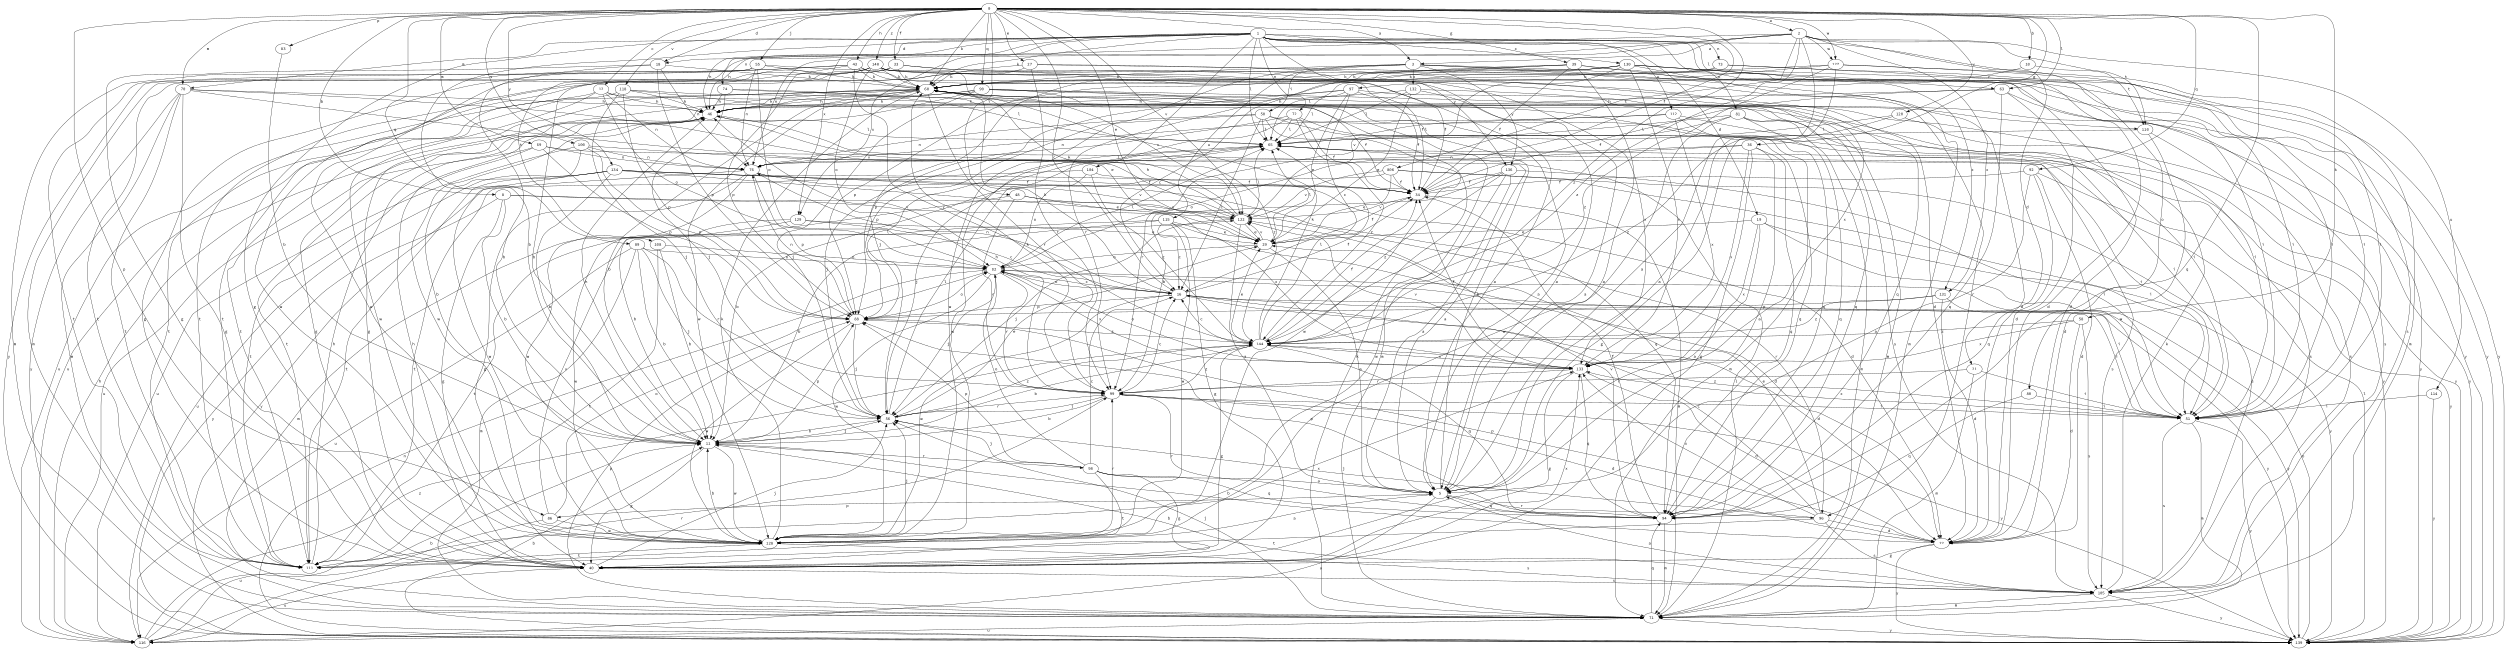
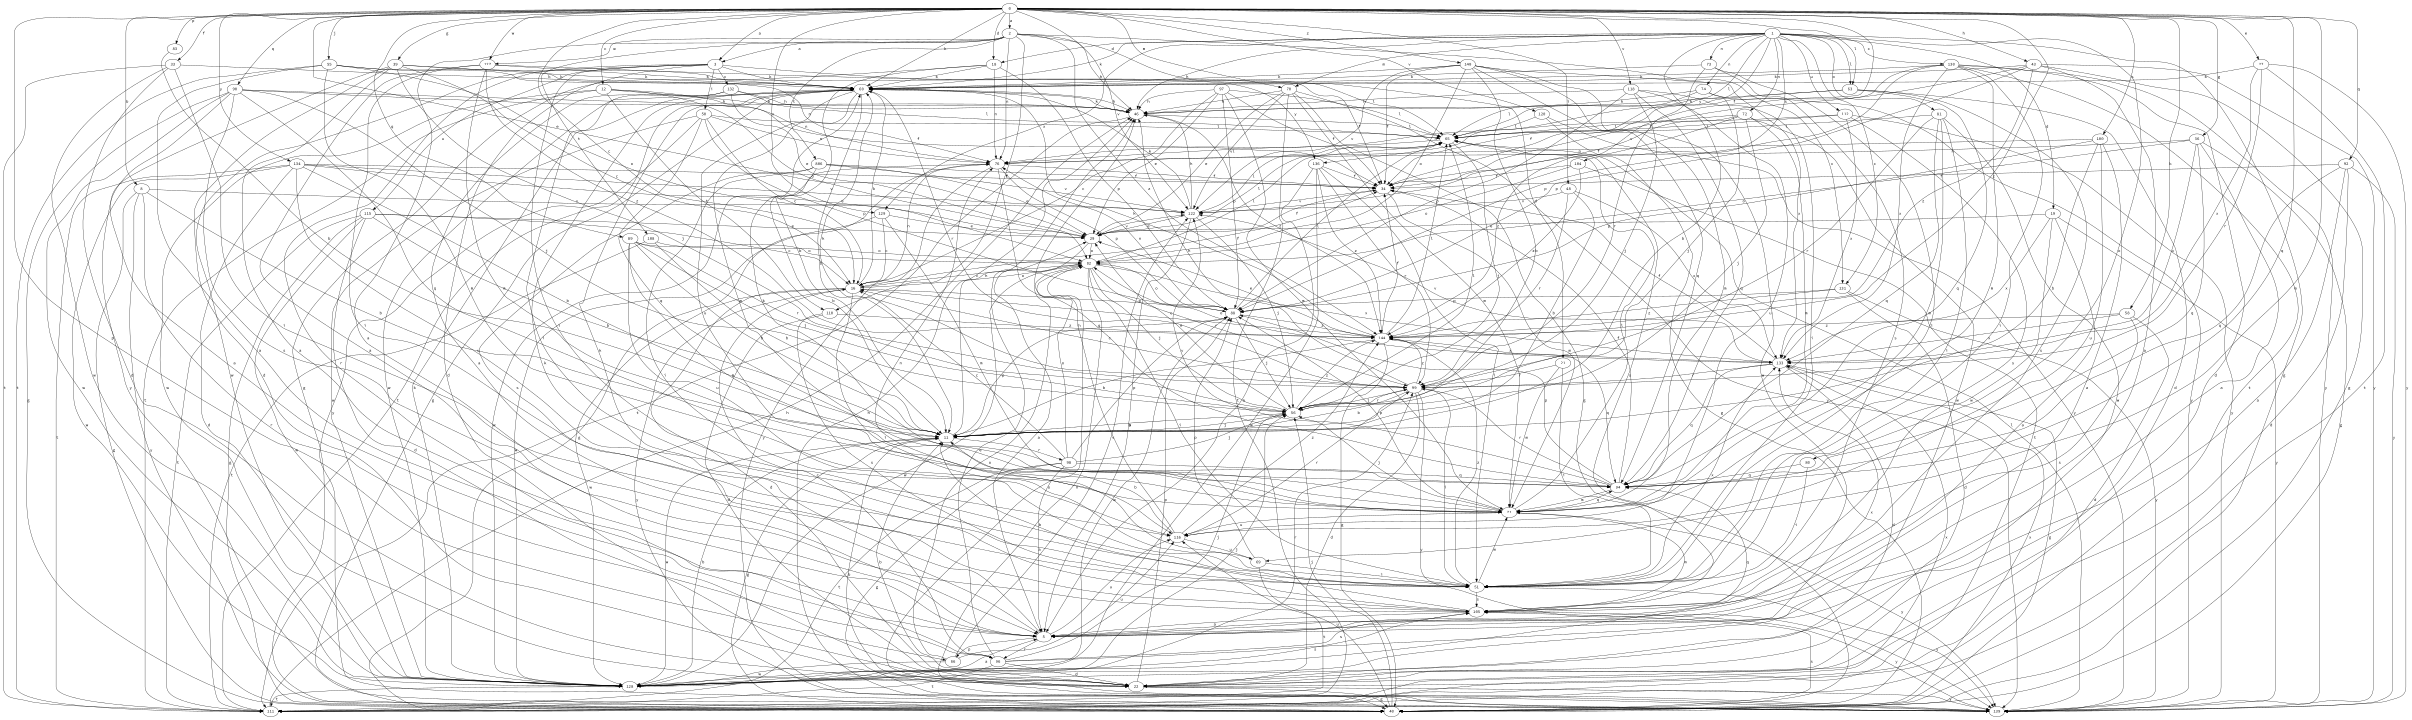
(2028, 64) -> none
(1164, 282) -> (1406, 276)
(170, 318) -> (1217, 548)
(2434, 394) -> none
